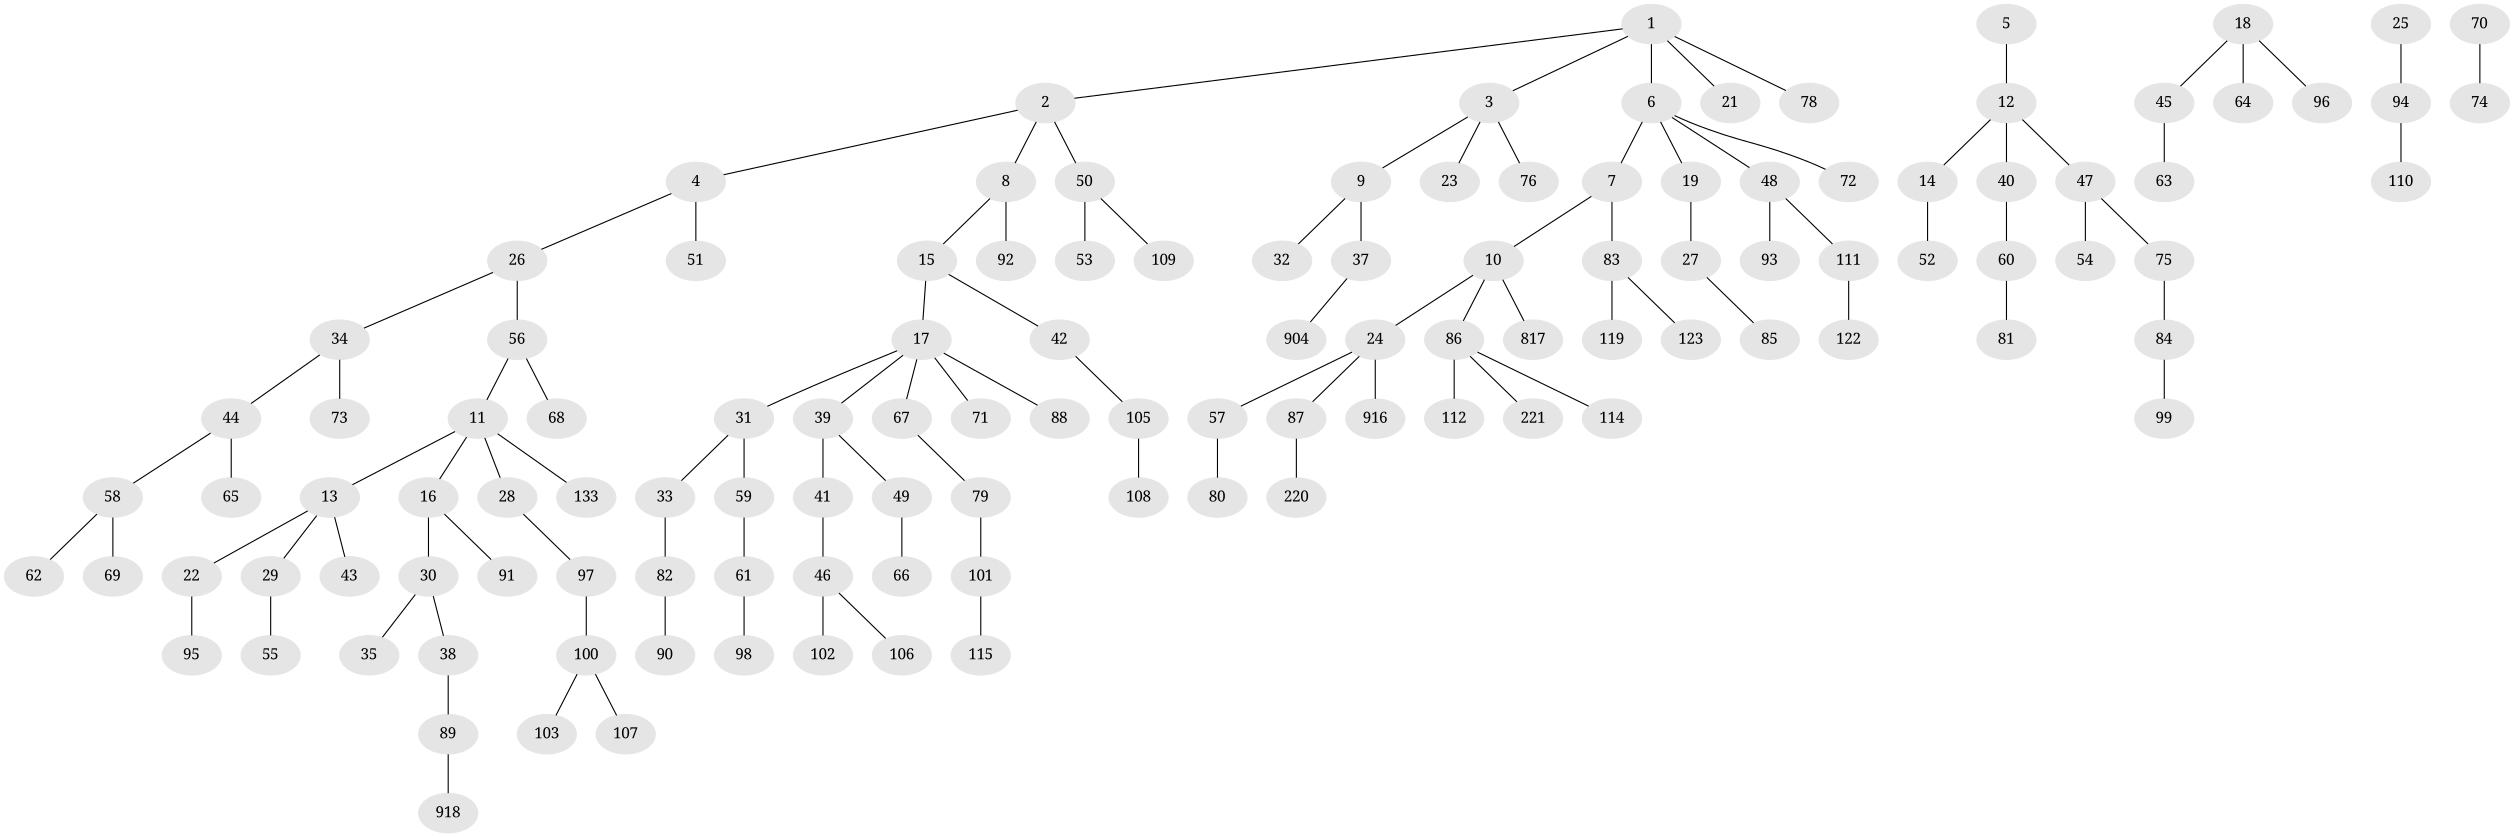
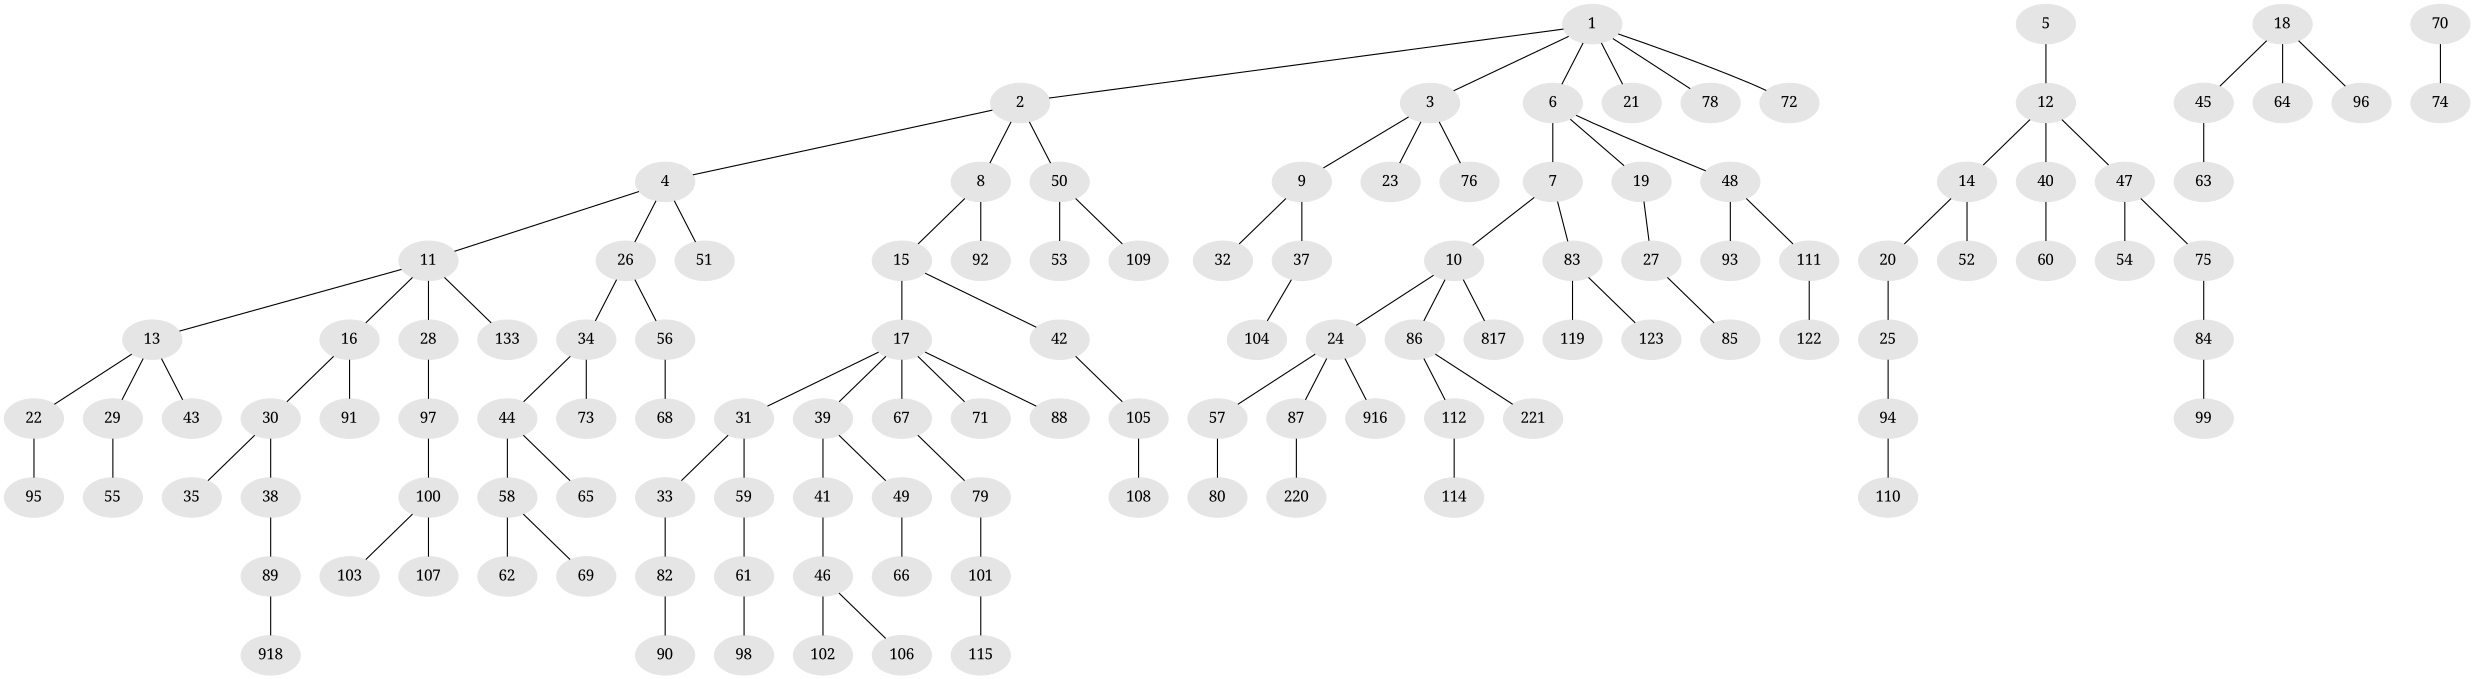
(1750, 142) -> (1693, 61)
none -> (1888, 261)
(1296, 340) -> (1257, 340)
(2006, 340) -> none
(497, 379) -> (547, 221)
(1533, 379) -> (1454, 458)
